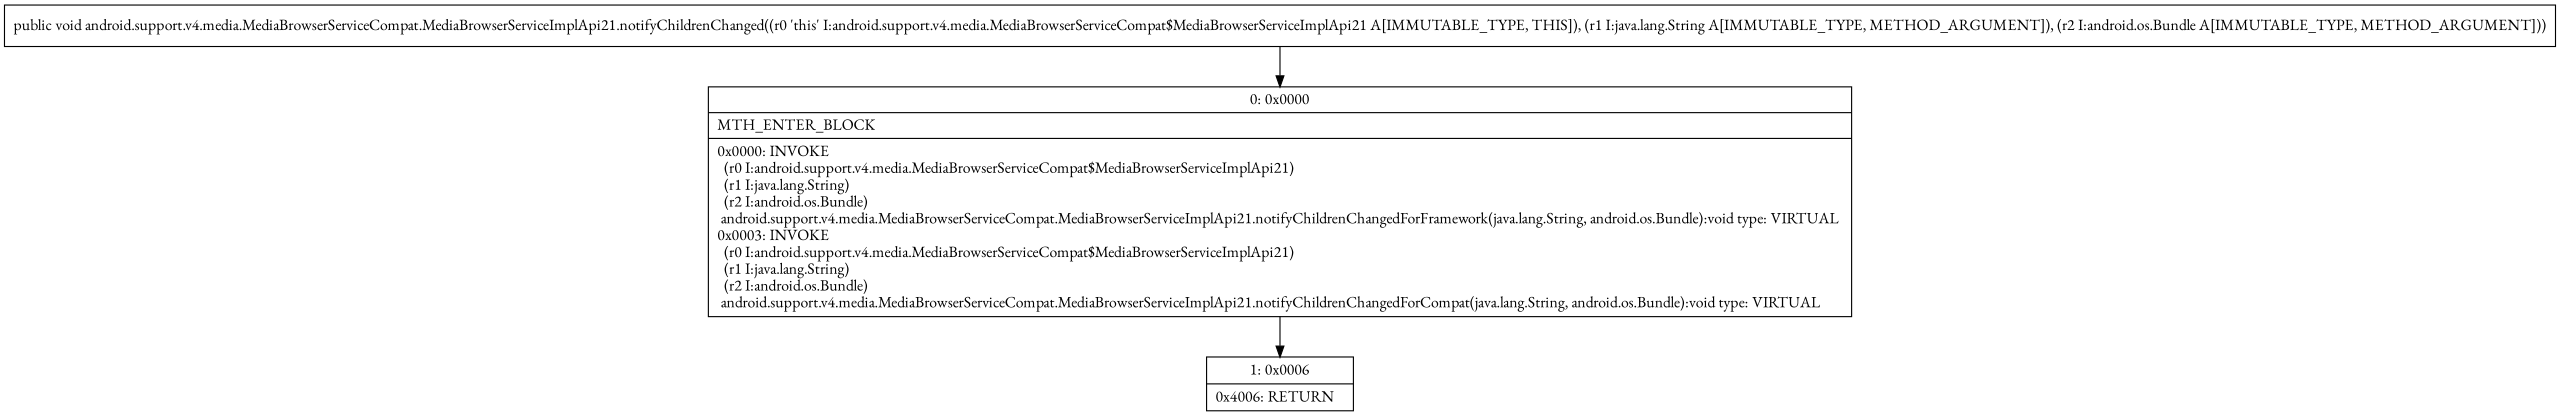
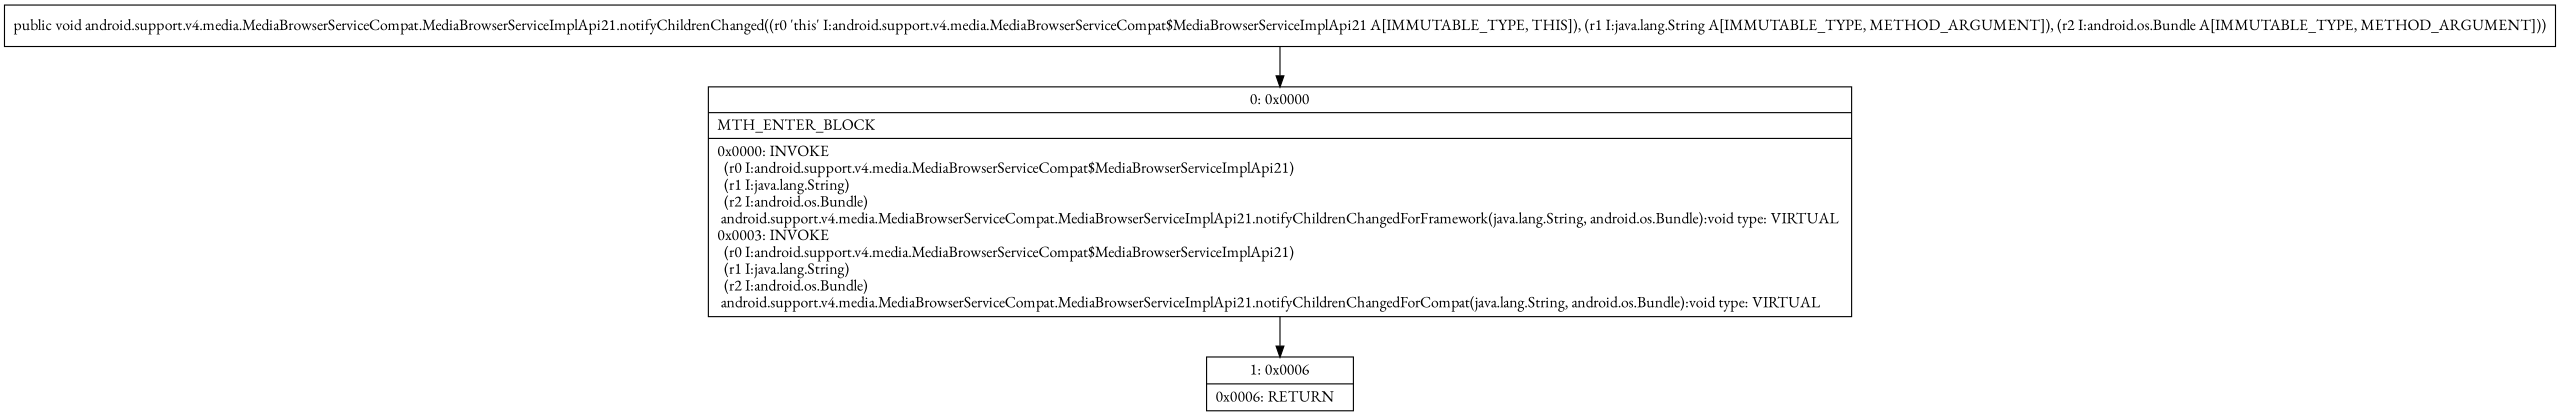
(1280, 397) -> (1280, 397)
